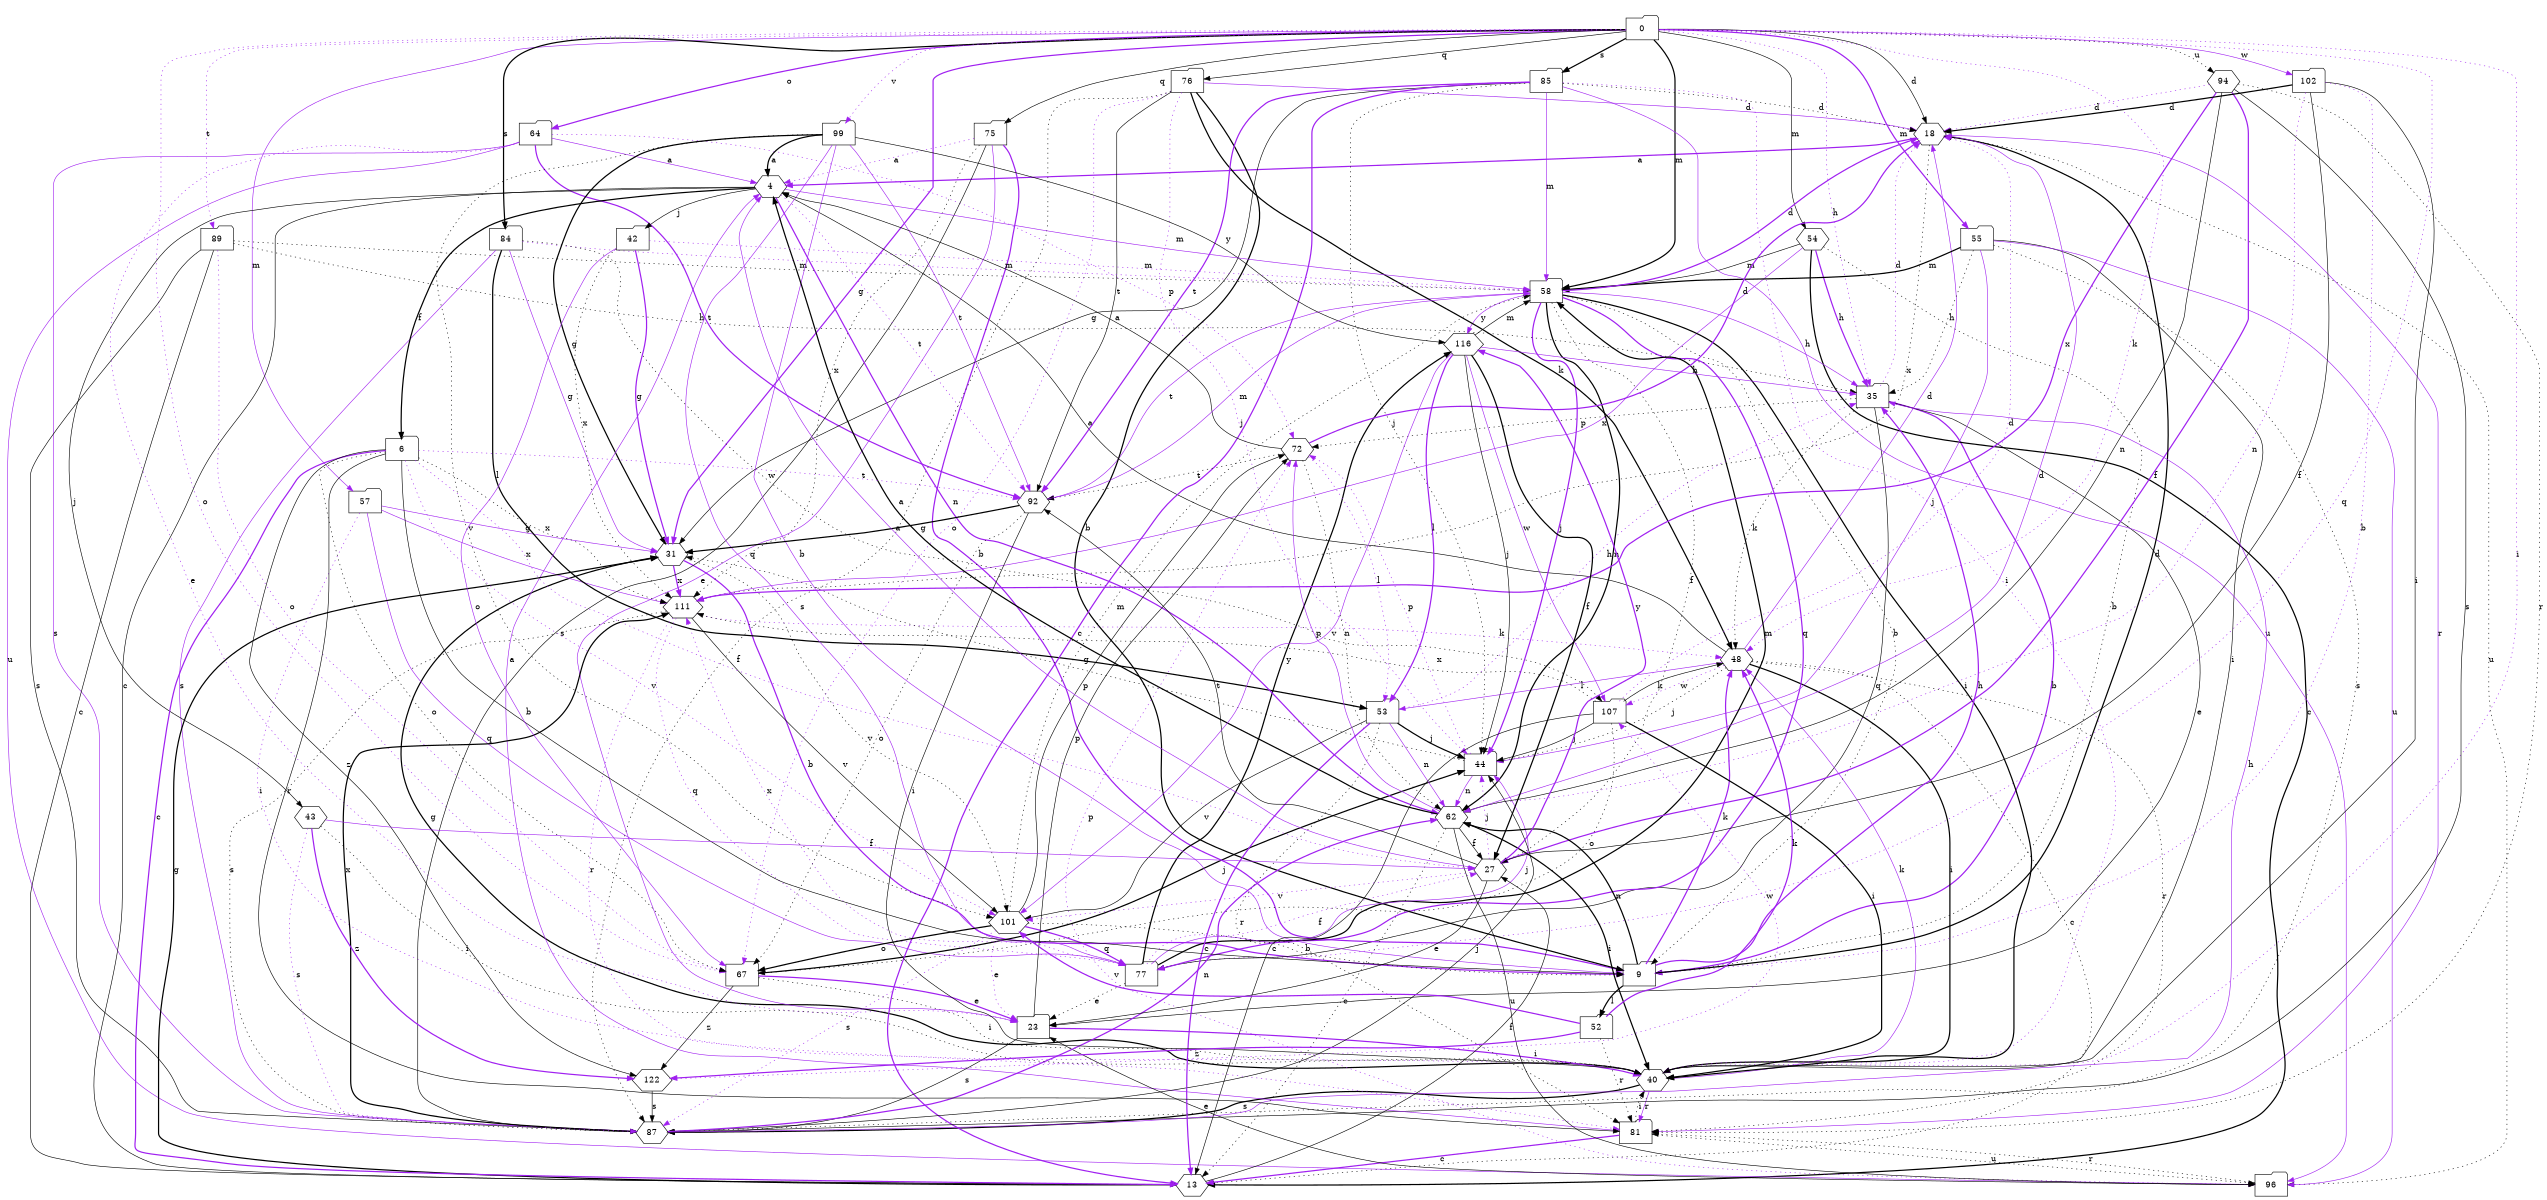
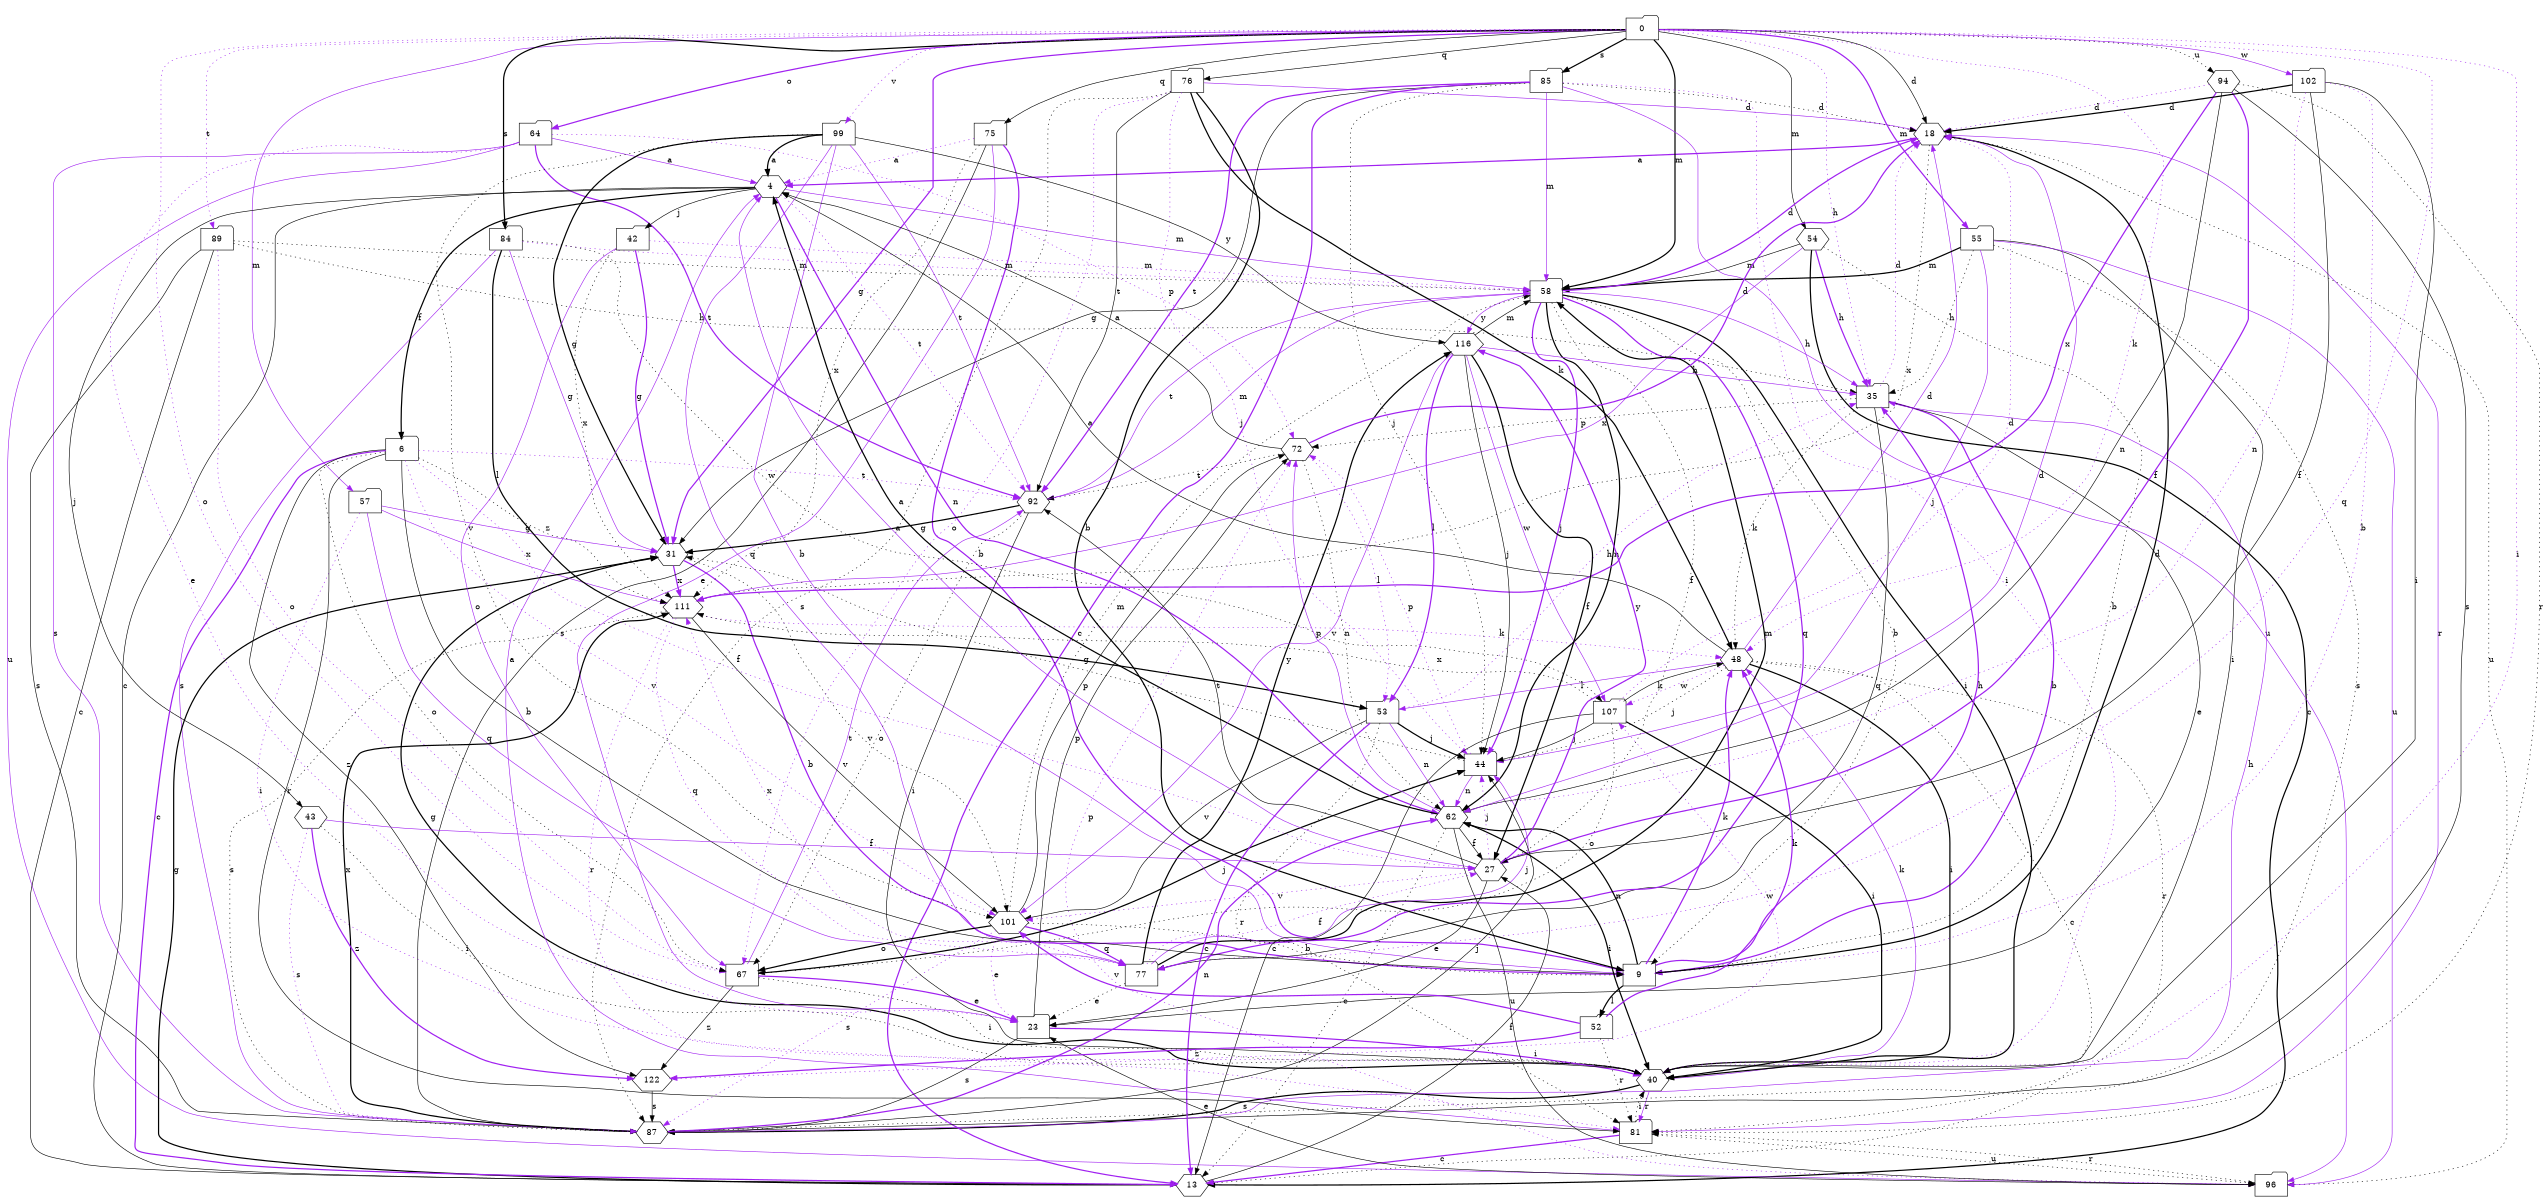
(548, 528) -> (548, 528)
none -> (853, 715)
